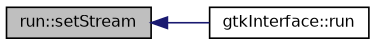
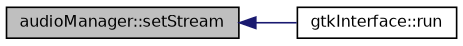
(79, 23) -> (123, 23)
